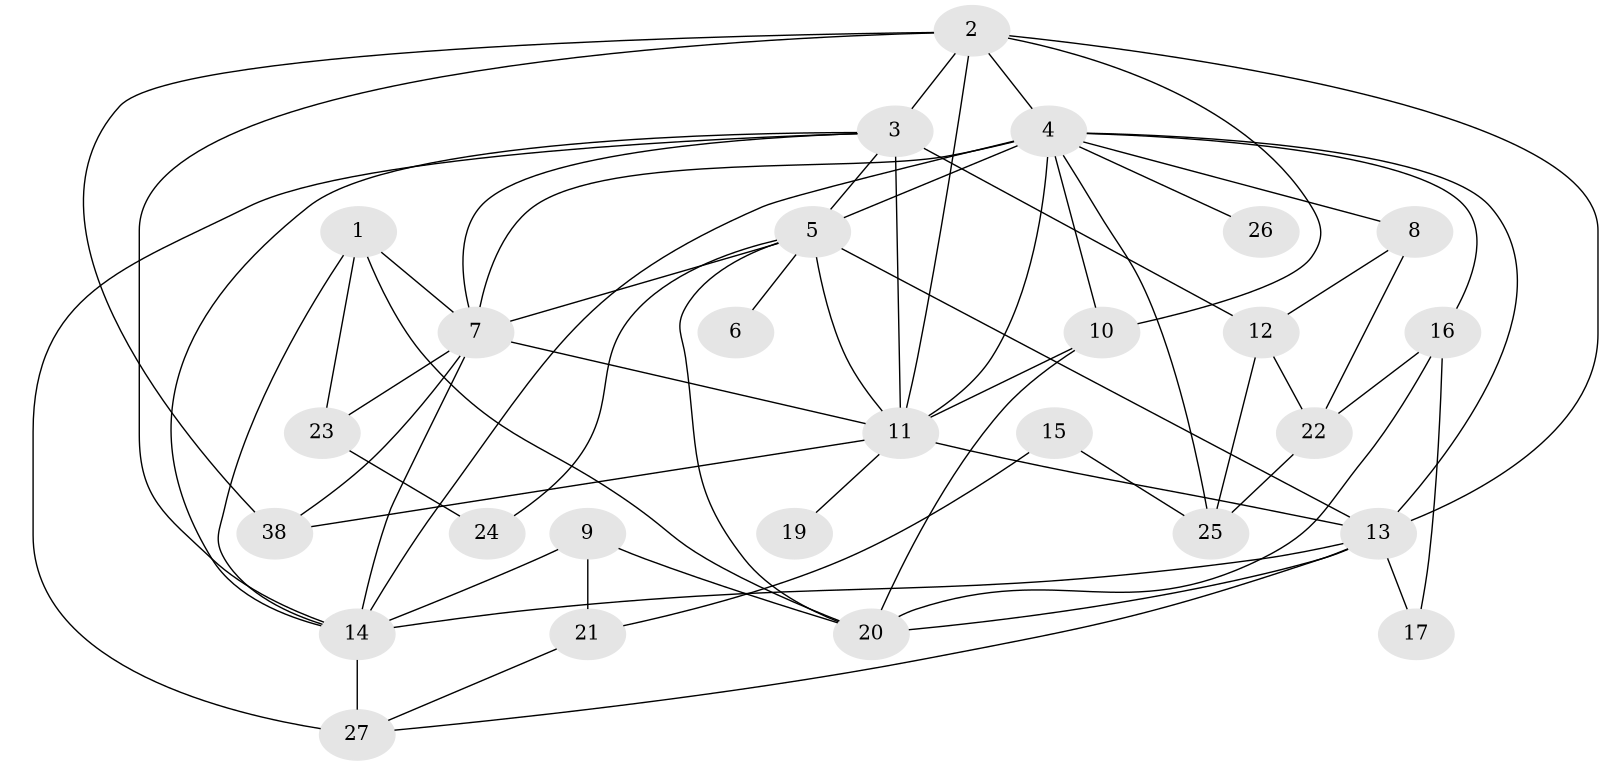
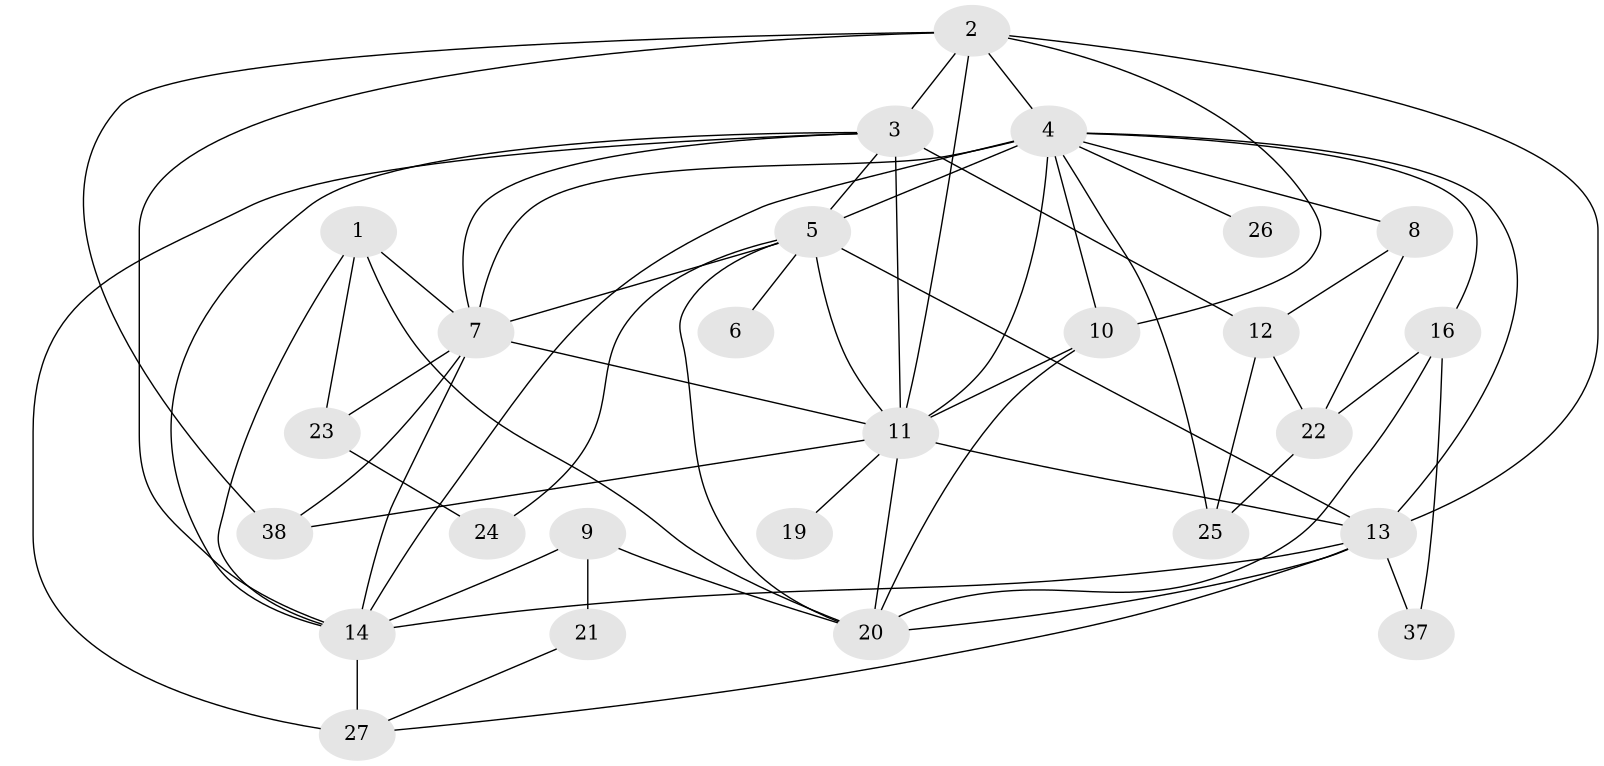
(1054, 433) -> none
none -> (886, 534)
(1416, 634) -> (1416, 634)
